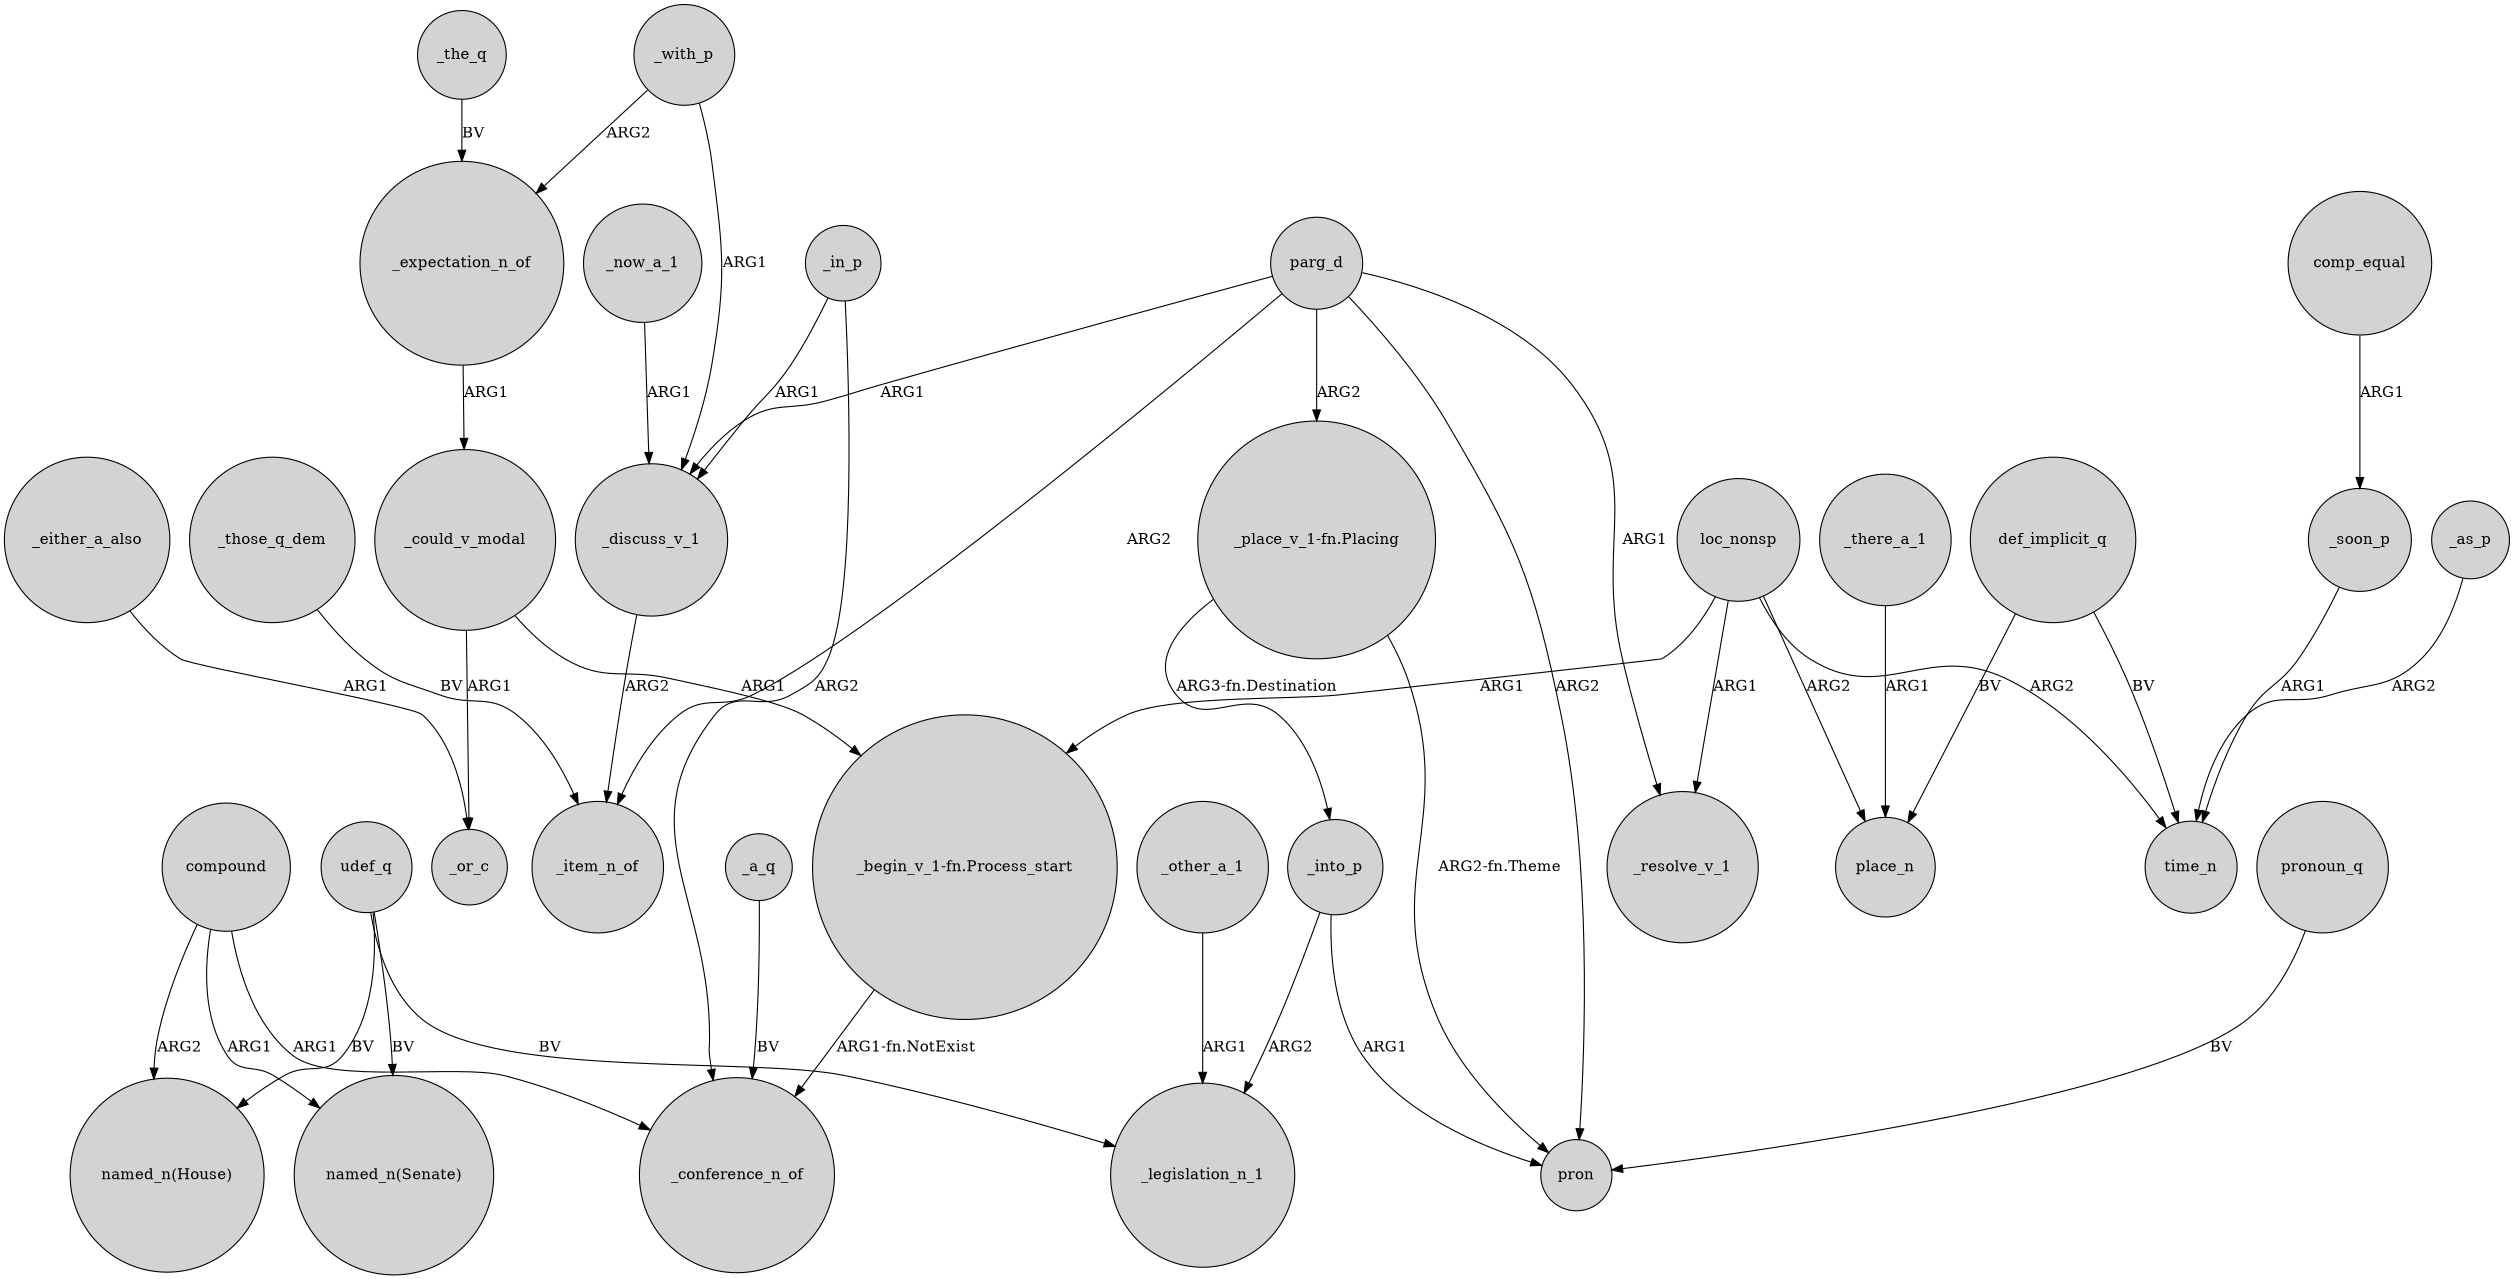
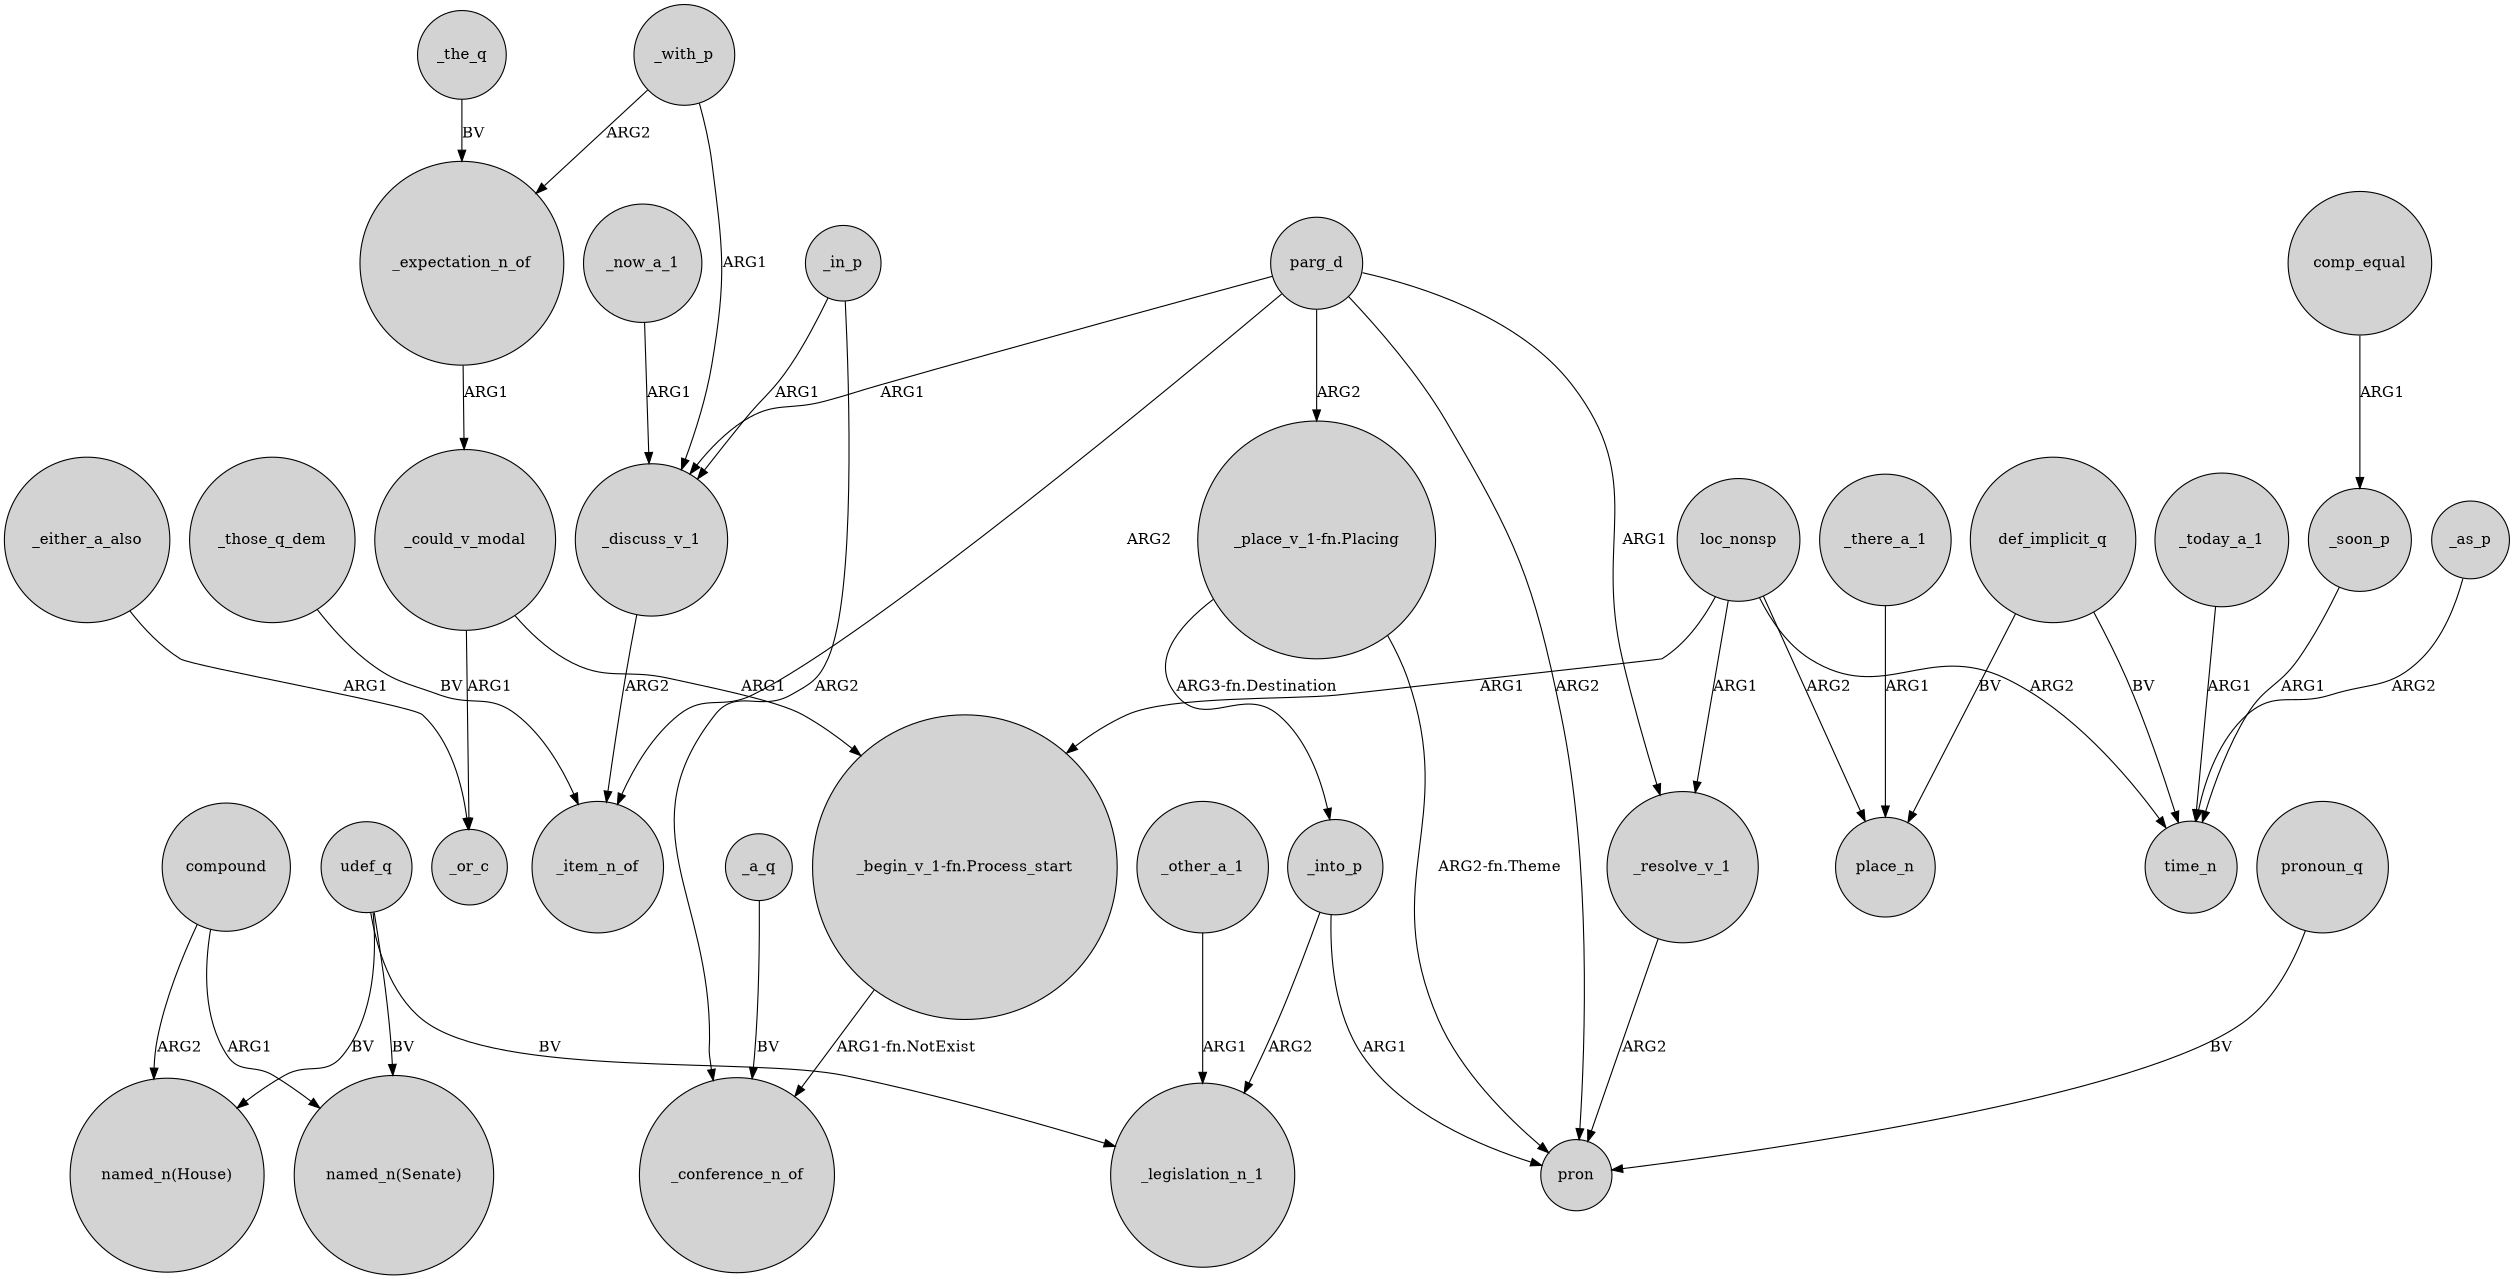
none -> (2222, 540)
none -> (1625, 1035)
(399, 1072) -> none
